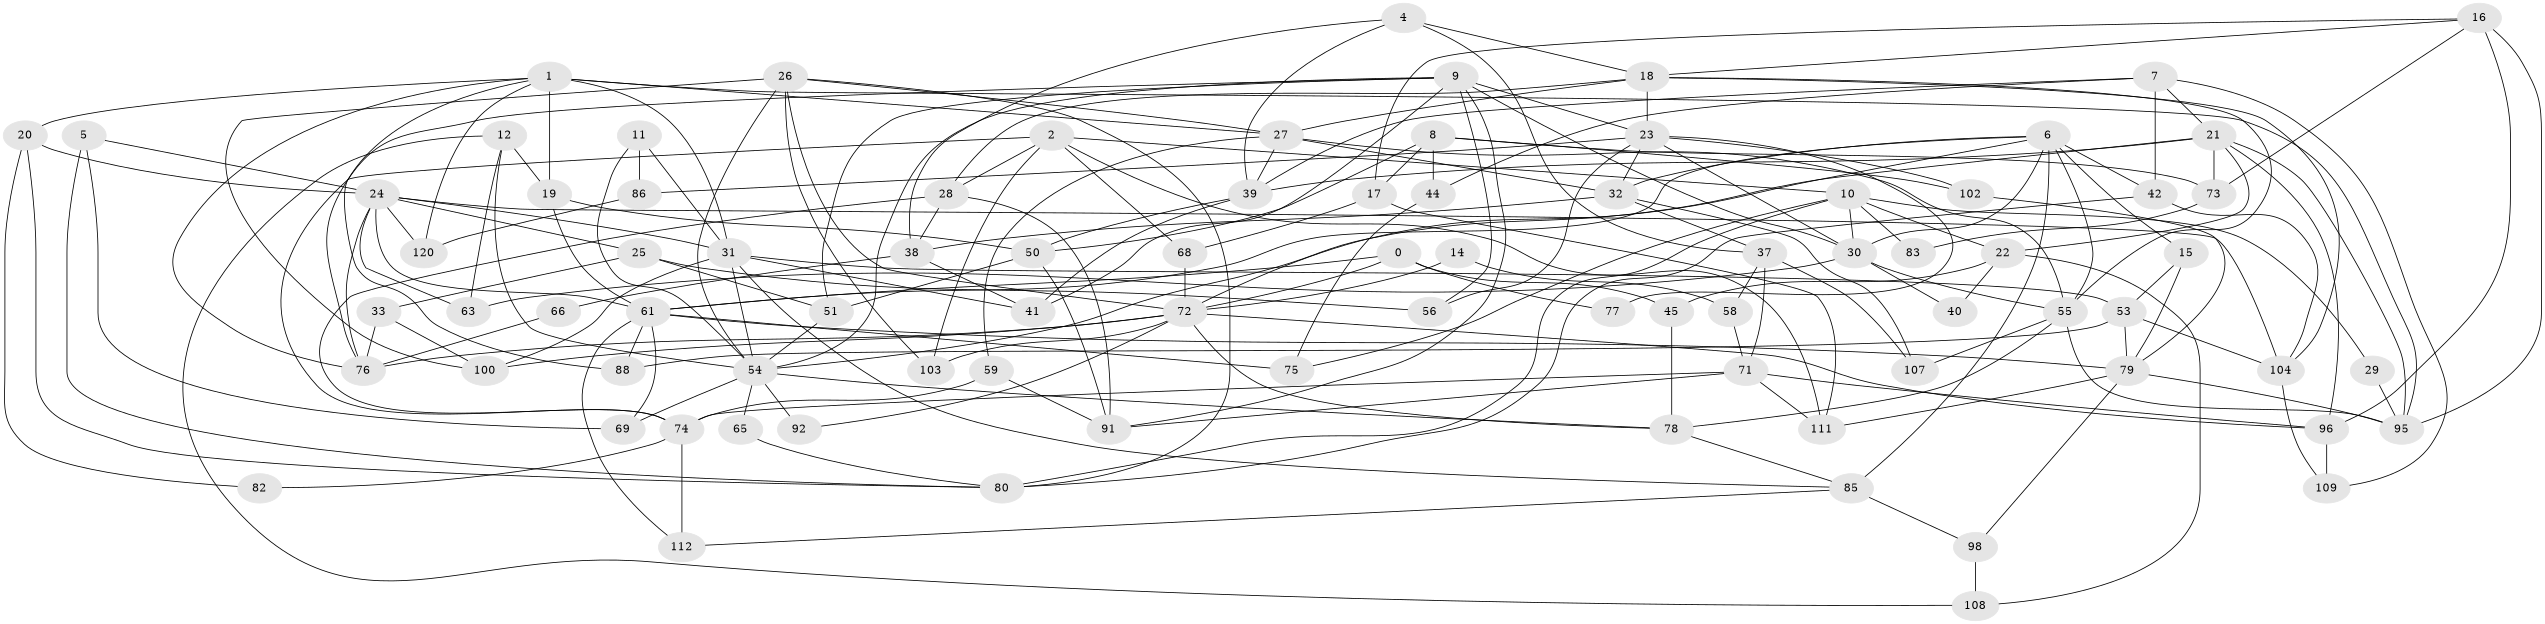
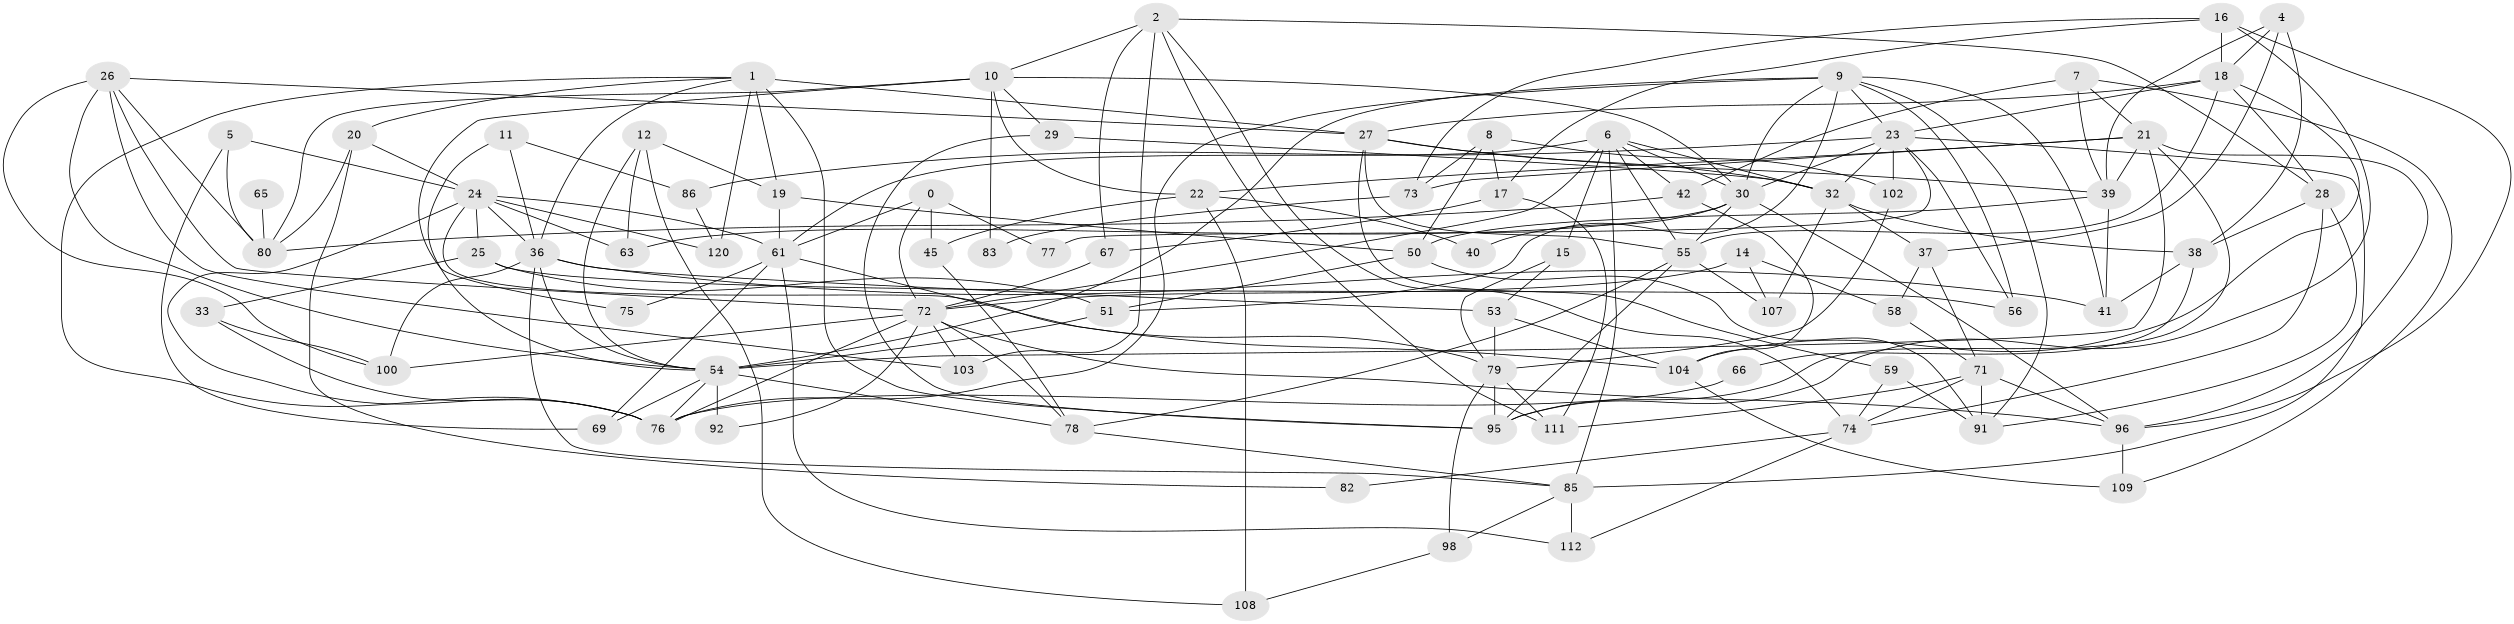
none -> (1518, 161)
(1433, 194) -> none
(729, 253) -> (538, 253)
(1185, 253) -> (1108, 253)
(1852, 300) -> (1758, 282)
none -> (1937, 305)
(623, 371) -> none
(748, 400) -> (688, 400)
none -> (2285, 405)
